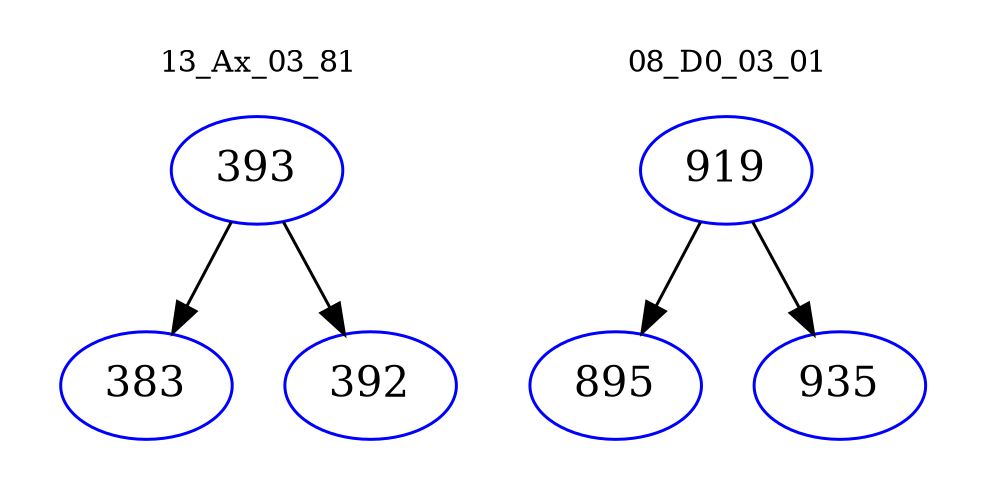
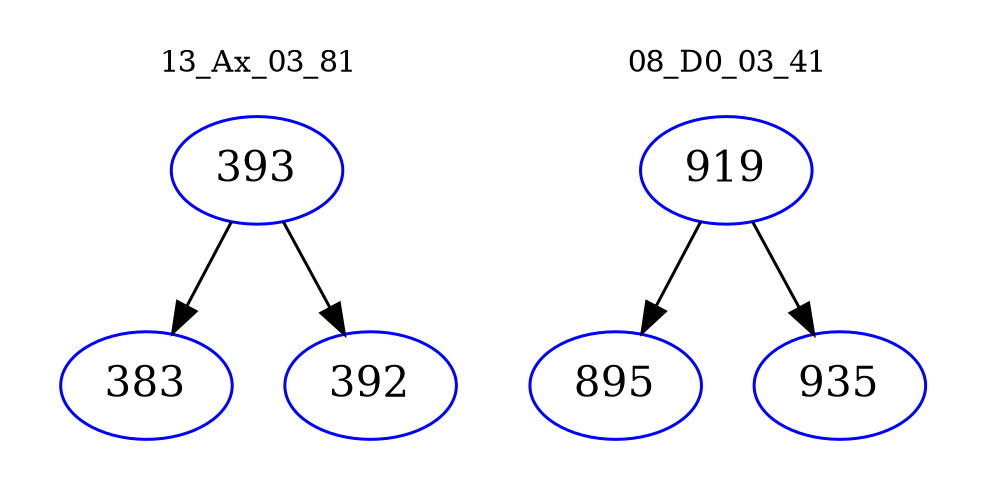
(728, 64) -> (728, 64)
